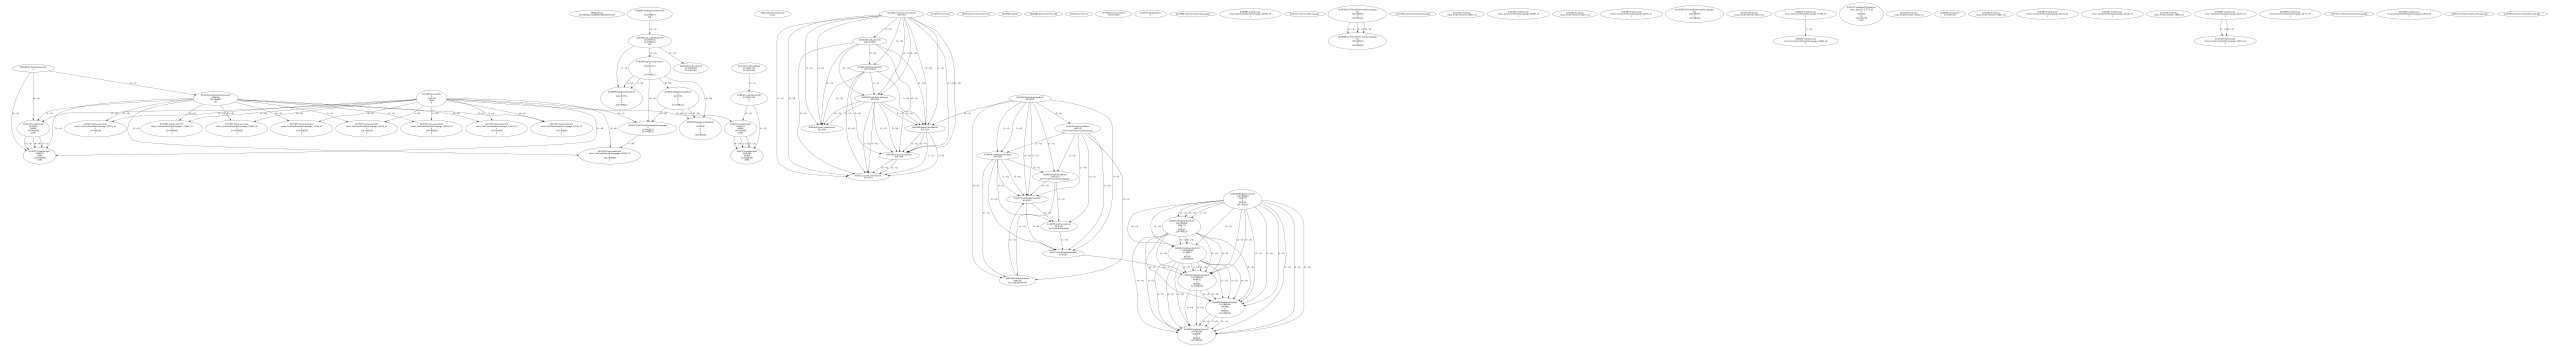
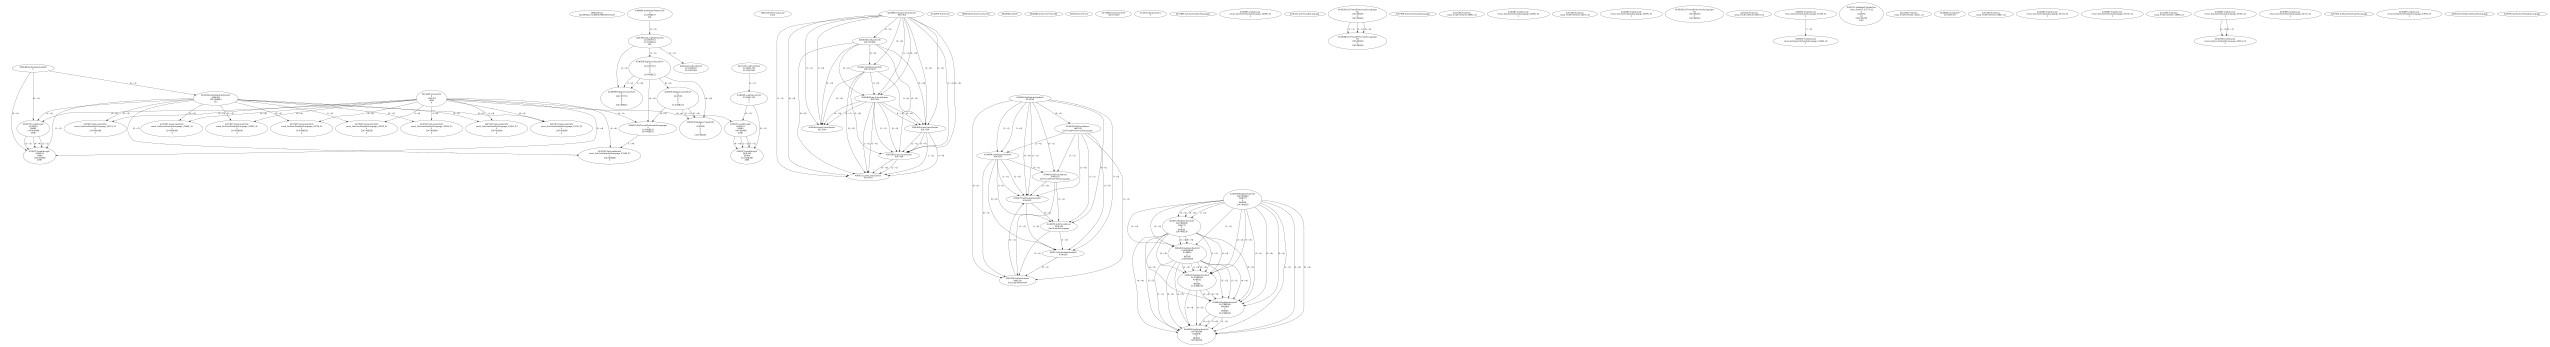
(973, 110) -> (1103, 146)
none -> (1030, 249)
(1130, 261) -> (1042, 266)
